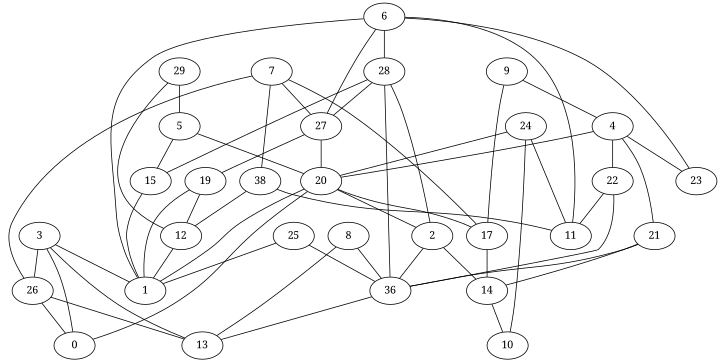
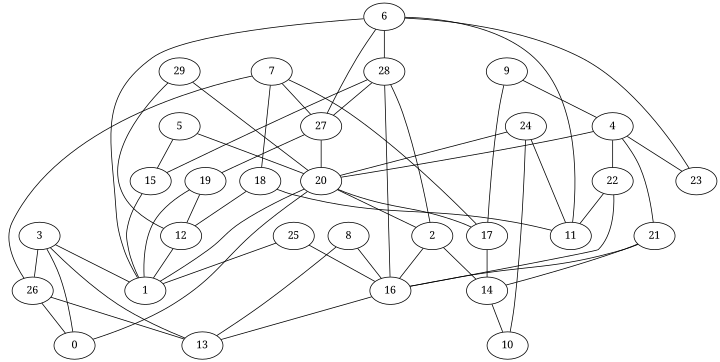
(180, 102) -> (250, 126)
(260, 181) -> (260, 181)
(390, 291) -> (390, 291)
